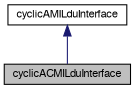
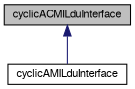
(67, 50) -> (67, 50)
